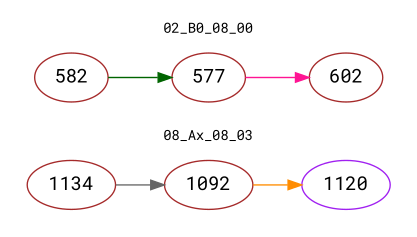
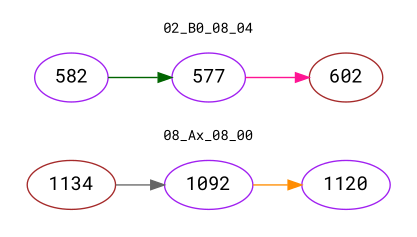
(209, 29) -> (209, 29)
(71, 78) -> (71, 78)
(209, 78) -> (209, 78)
(209, 137) -> (209, 137)
(209, 185) -> (209, 185)
